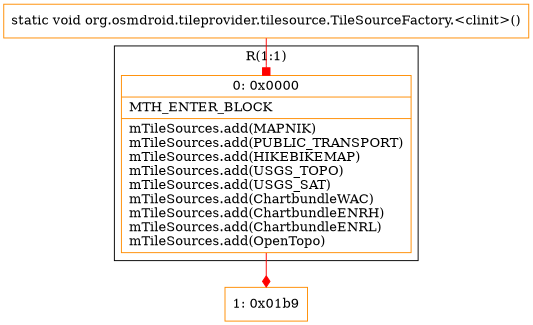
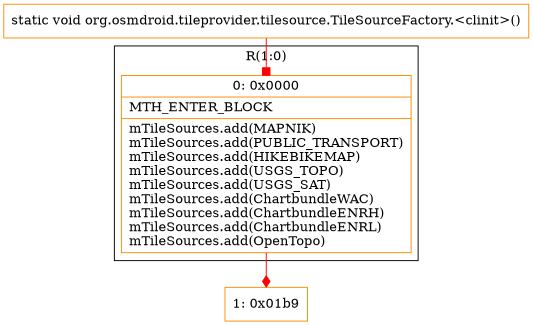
(266, 57) -> (266, 57)
